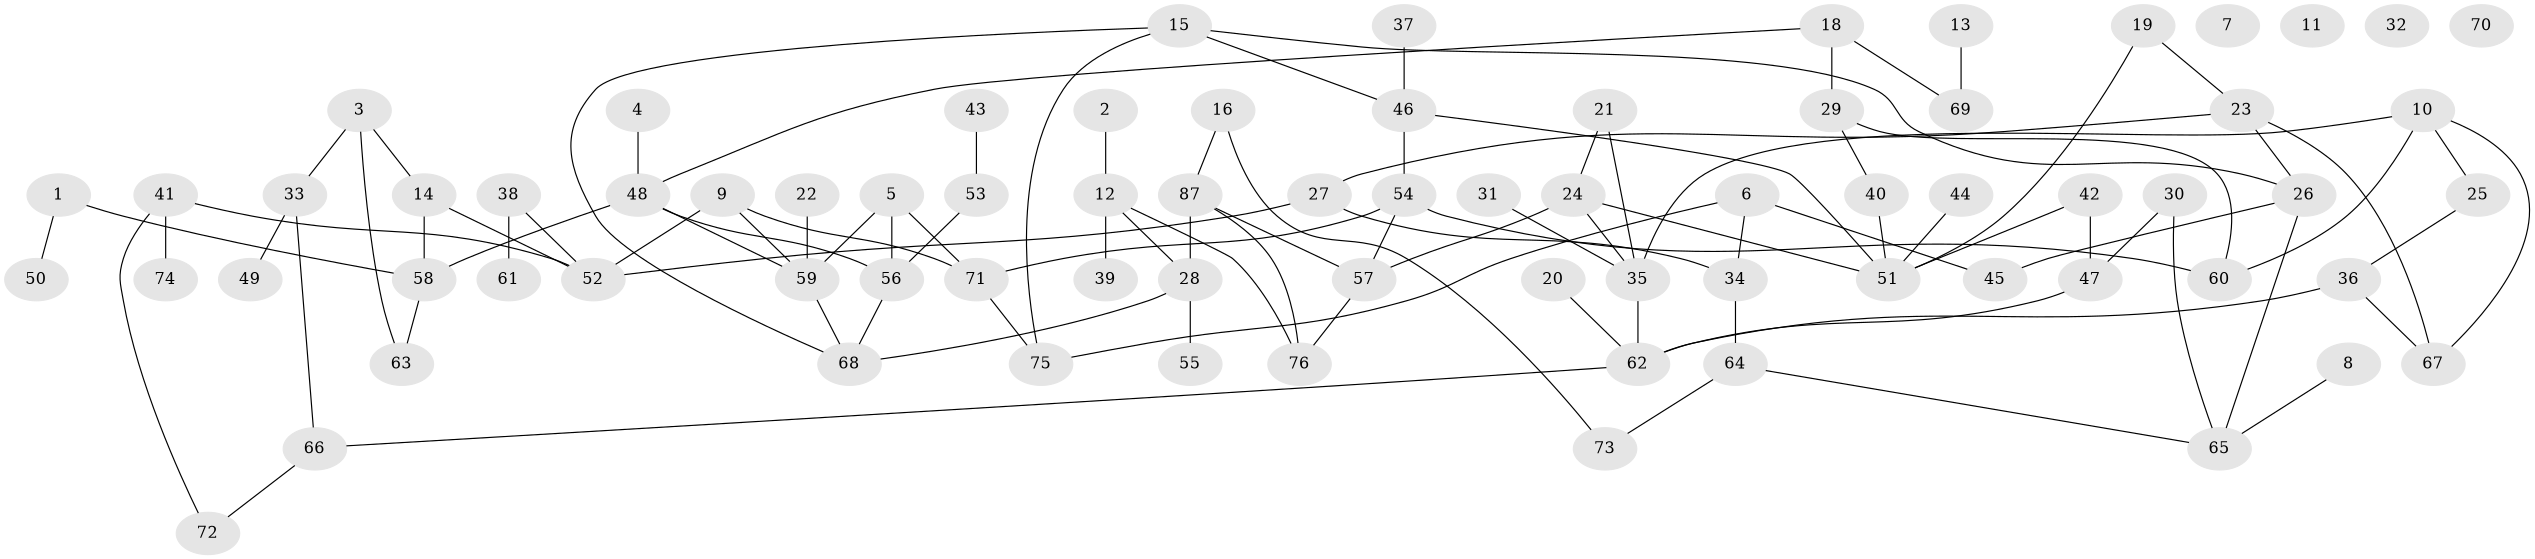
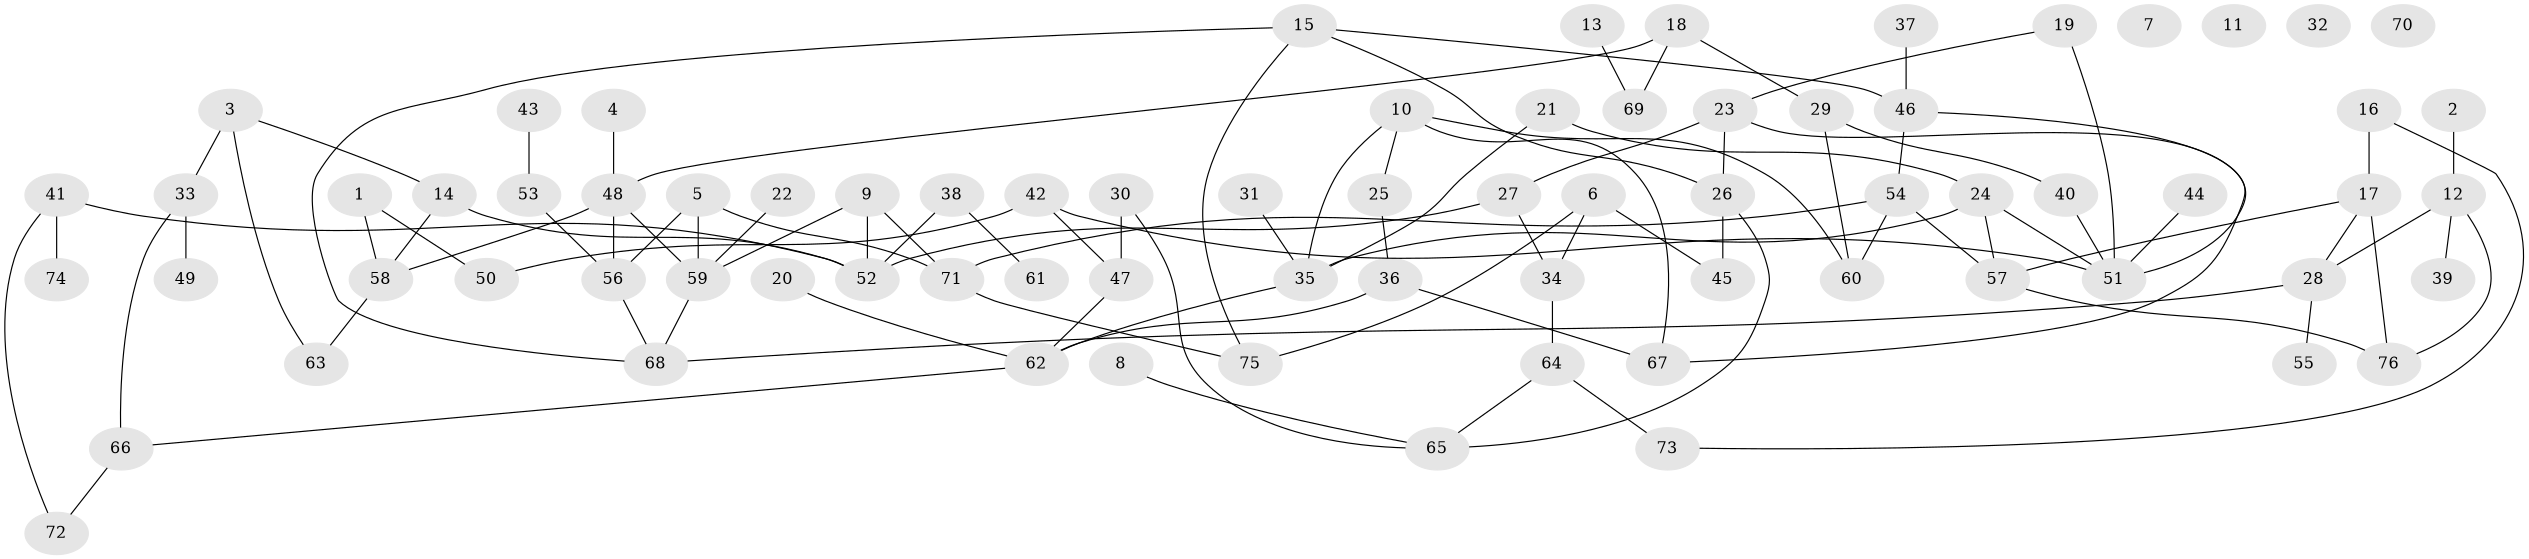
(1190, 195) -> (2369, 195)
none -> (803, 244)
